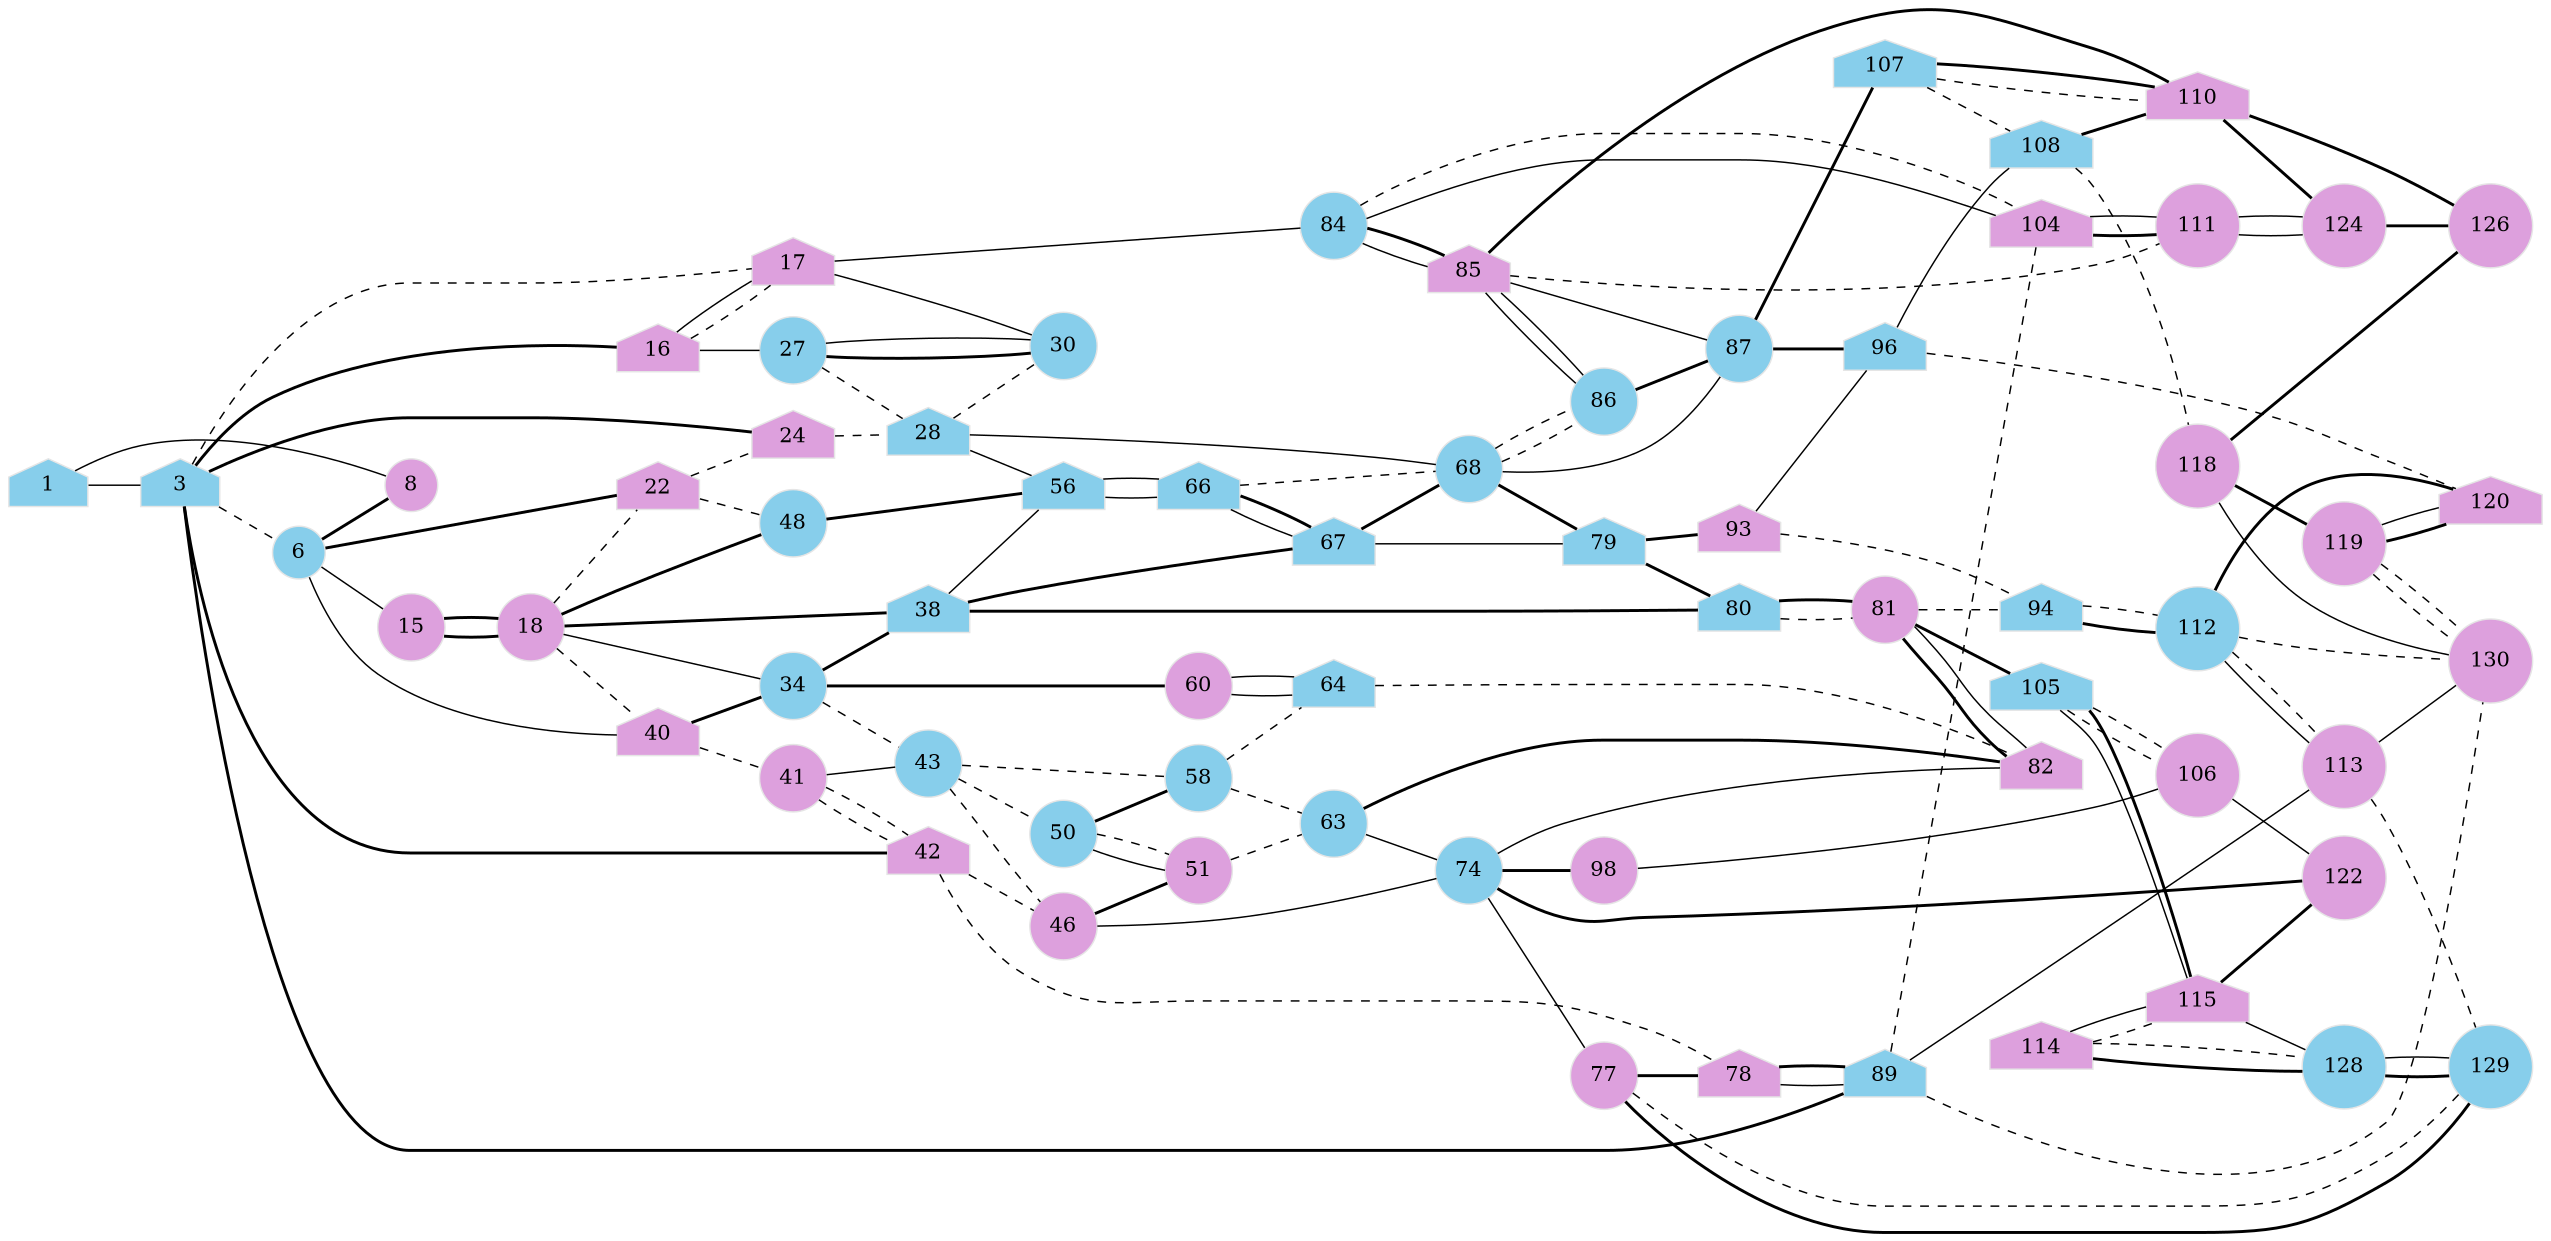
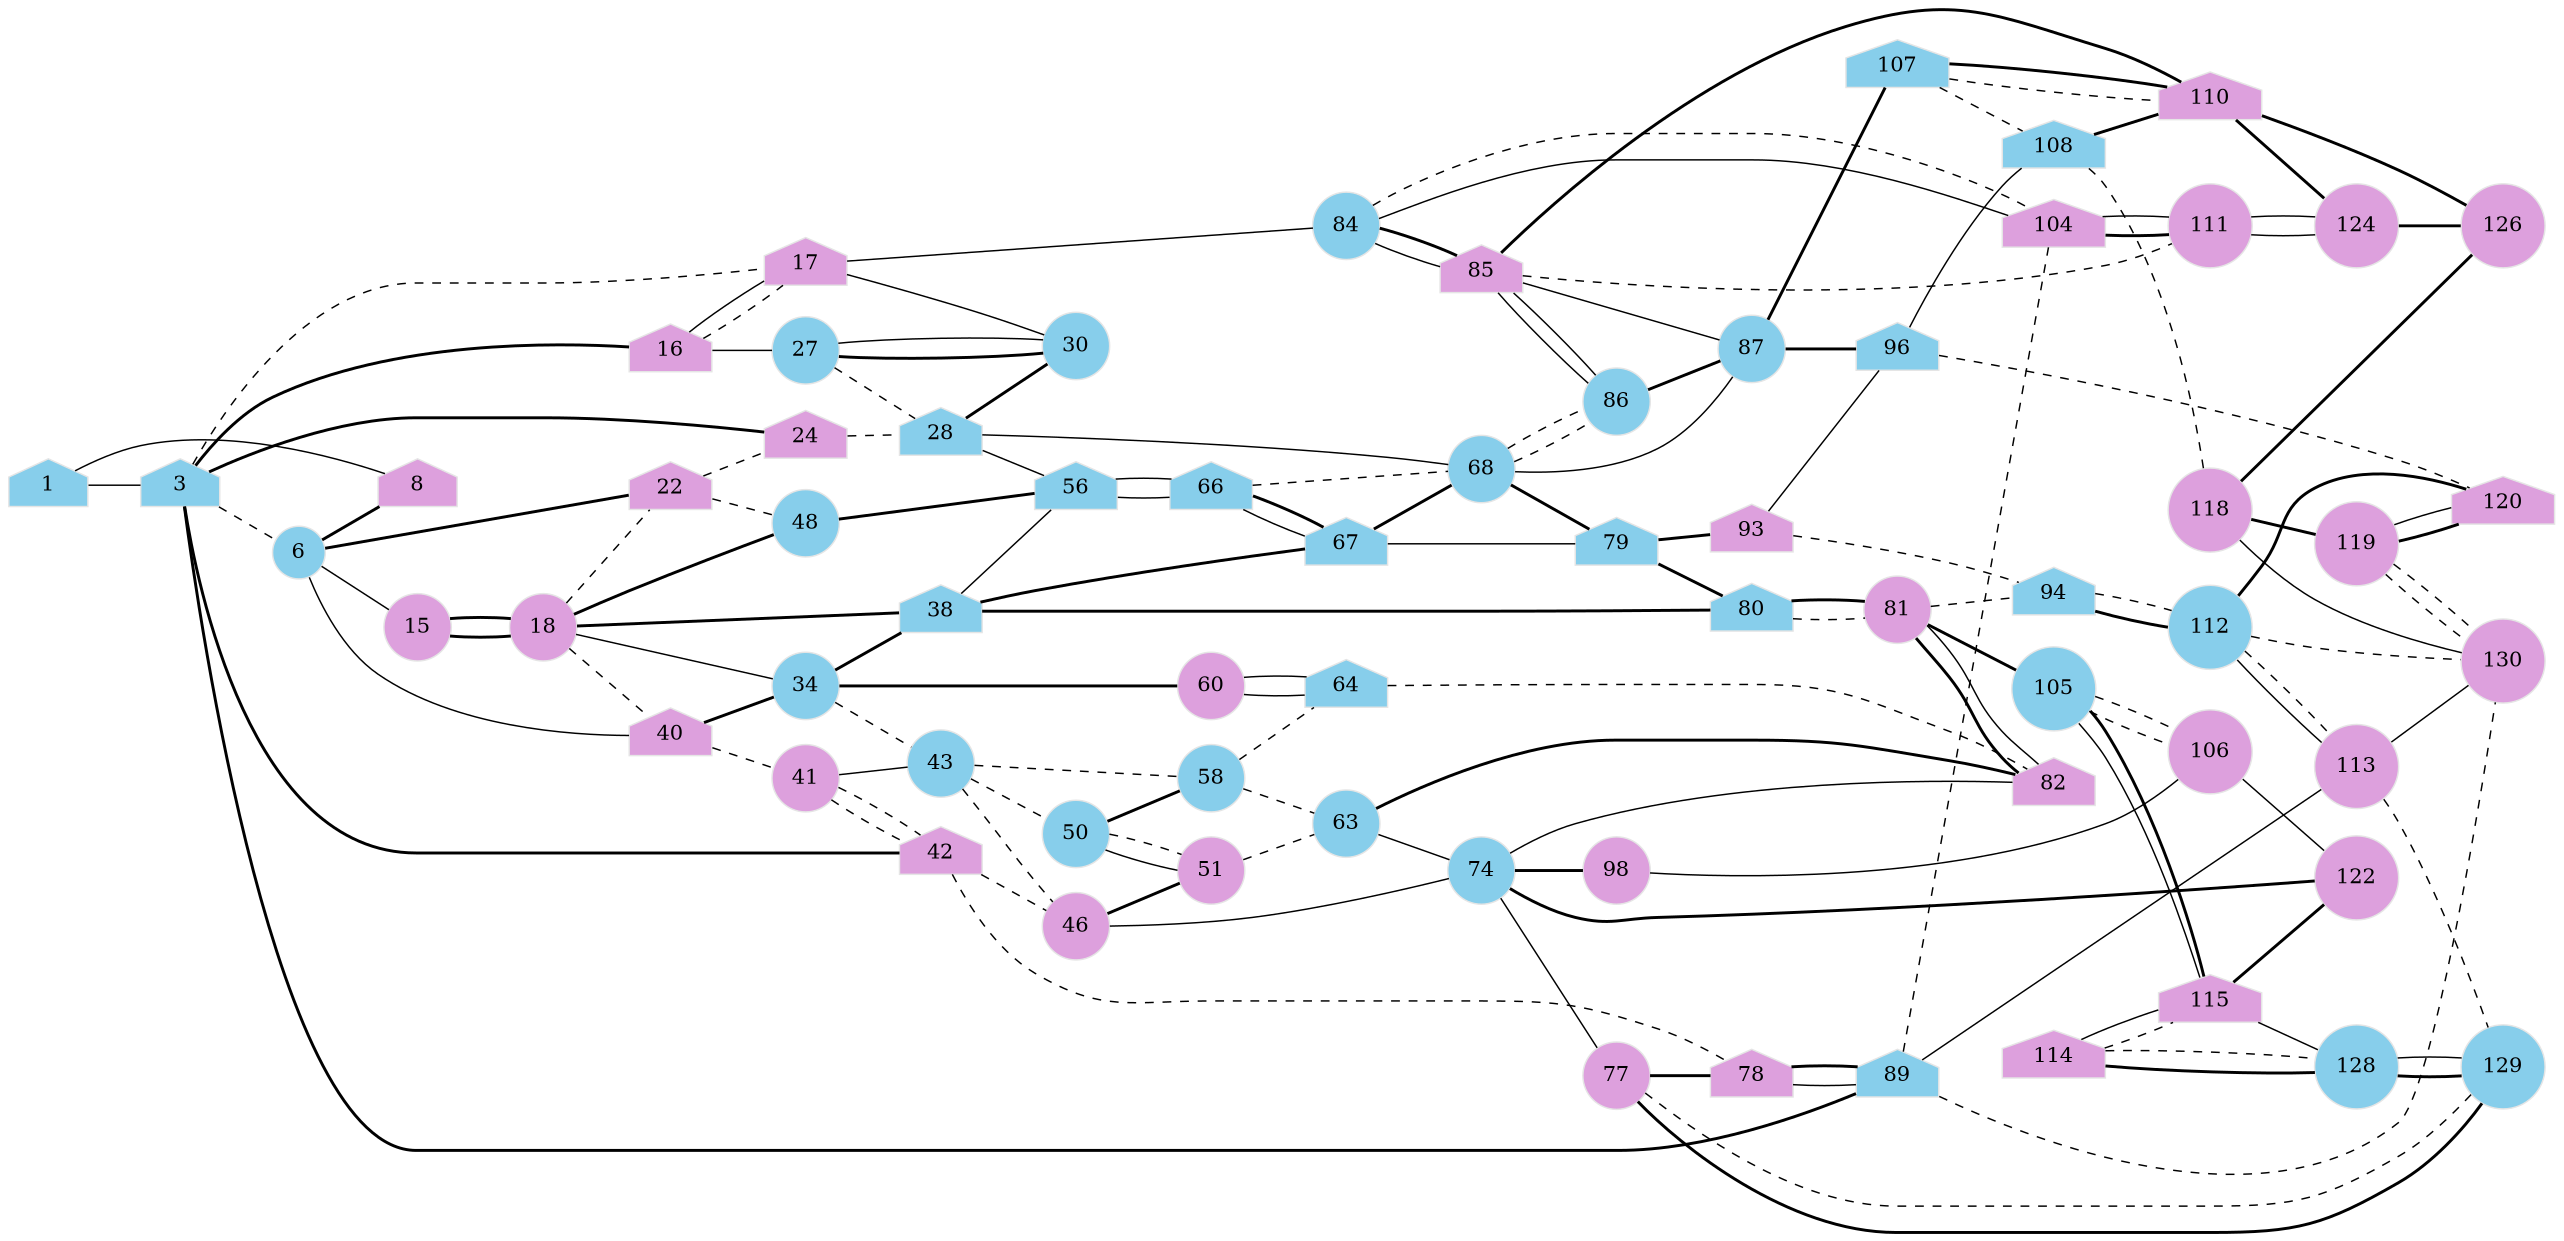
(994, 391) -> (1007, 391)
(411, 485) -> (418, 485)
(2041, 689) -> (2054, 689)
